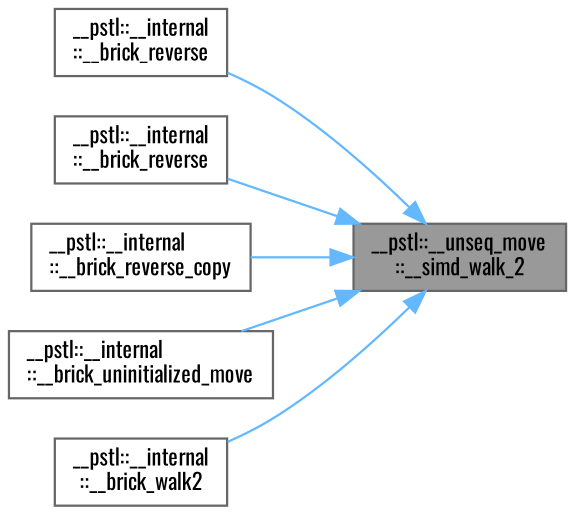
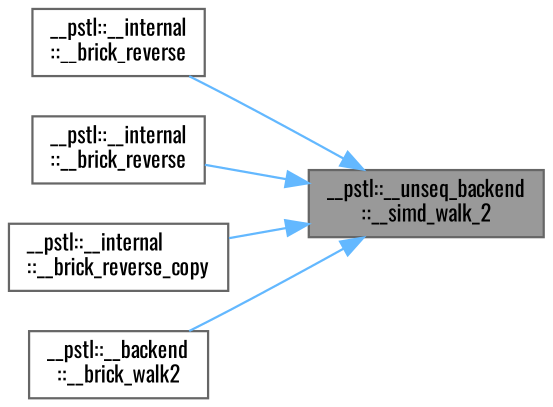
(460, 257) -> (426, 204)
(141, 365) -> none
(141, 472) -> (119, 365)
